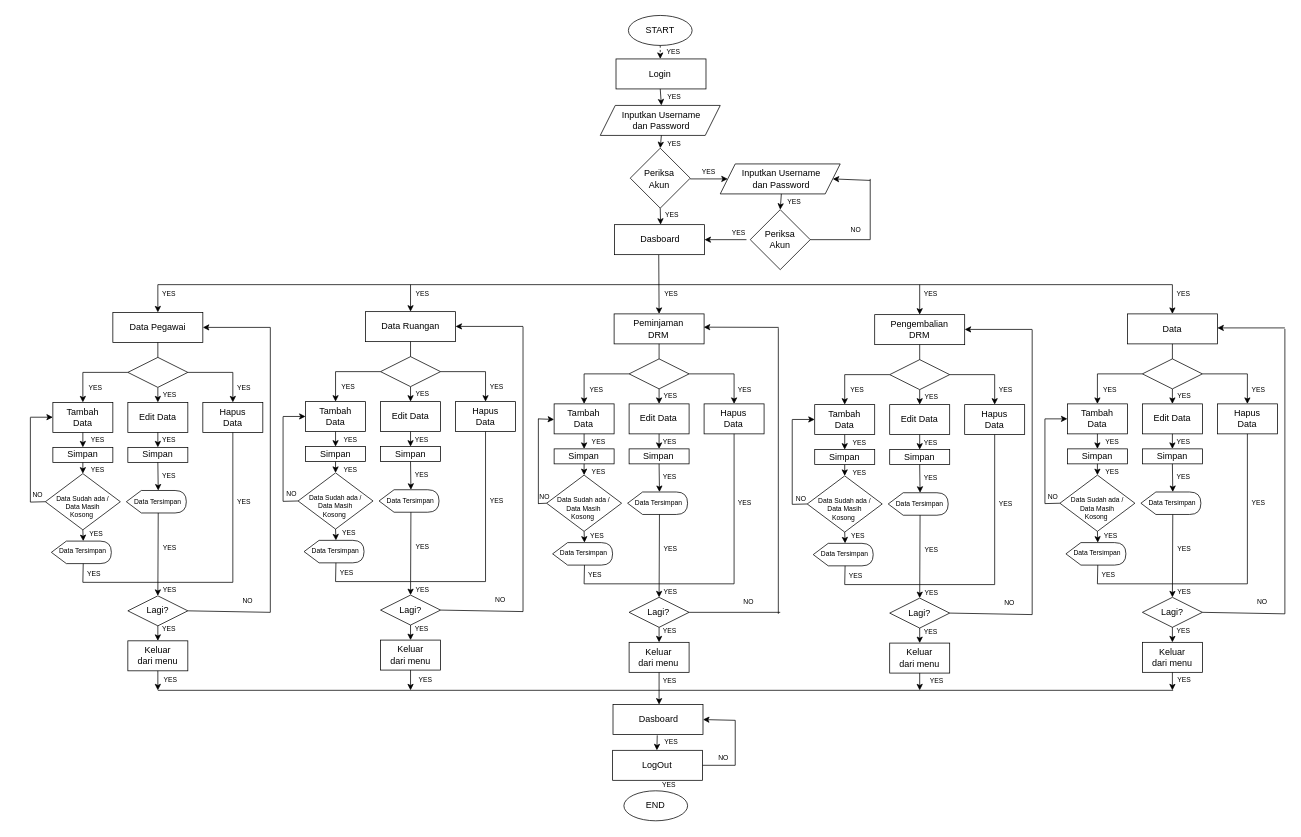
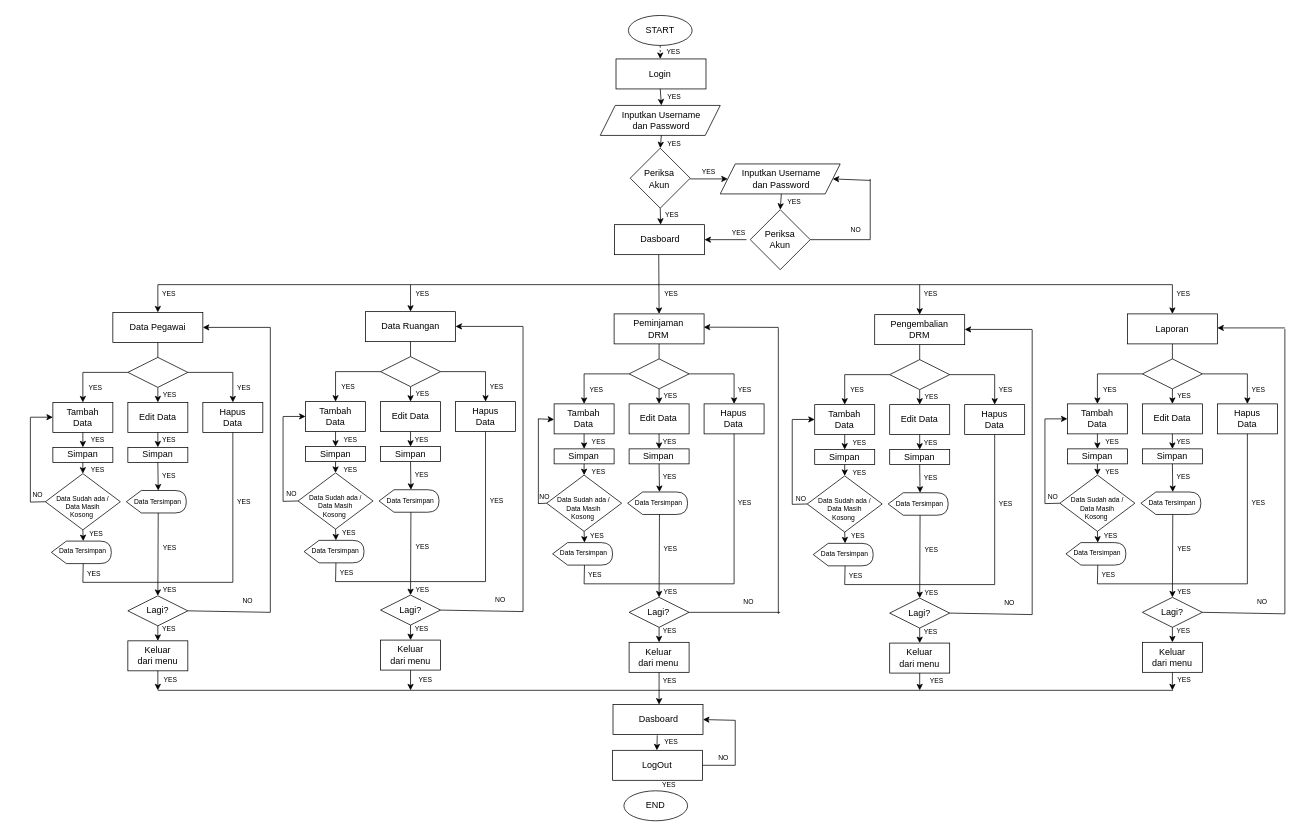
(1173, 329) -> (1173, 329)
